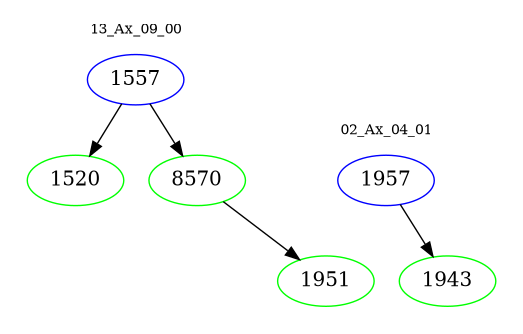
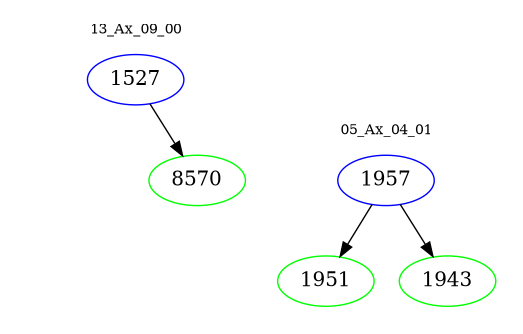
(136, 80) -> (136, 80)
(387, 131) -> (387, 131)
(76, 180) -> none
(256, 226) -> (360, 224)
